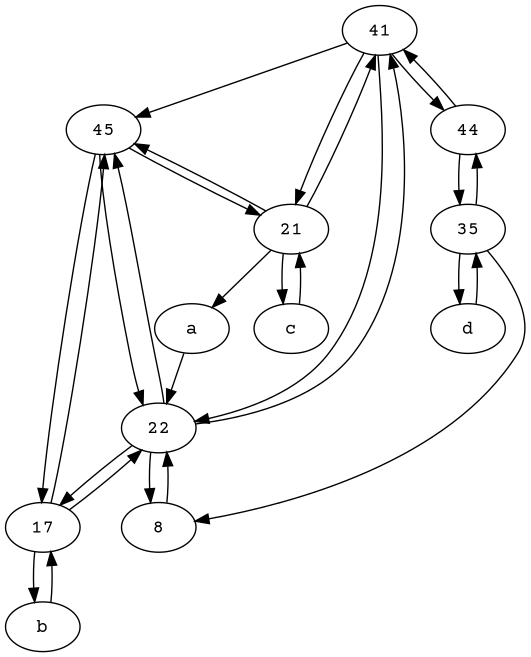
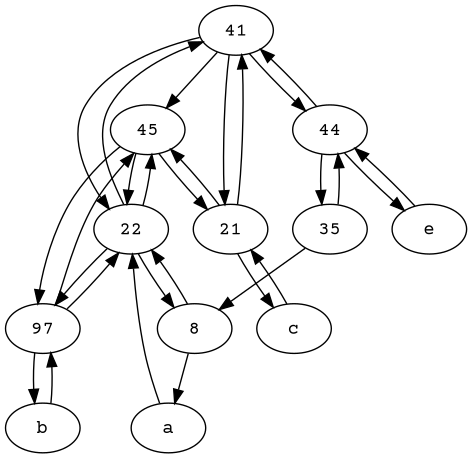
none -> (429, 229)
(247, 274) -> (183, 372)
(468, 329) -> none
(43, 527) -> (43, 329)
